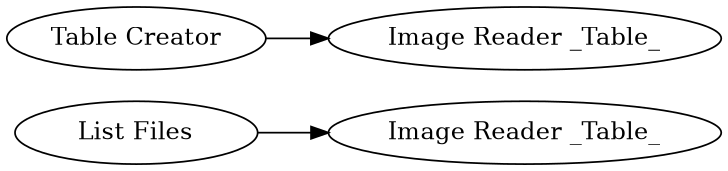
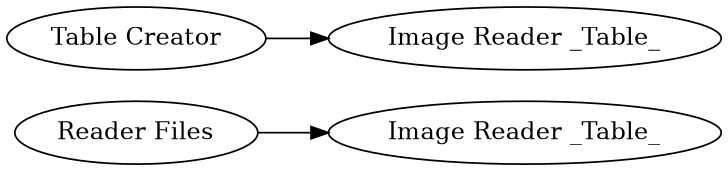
(136, 133) -> (136, 133)
